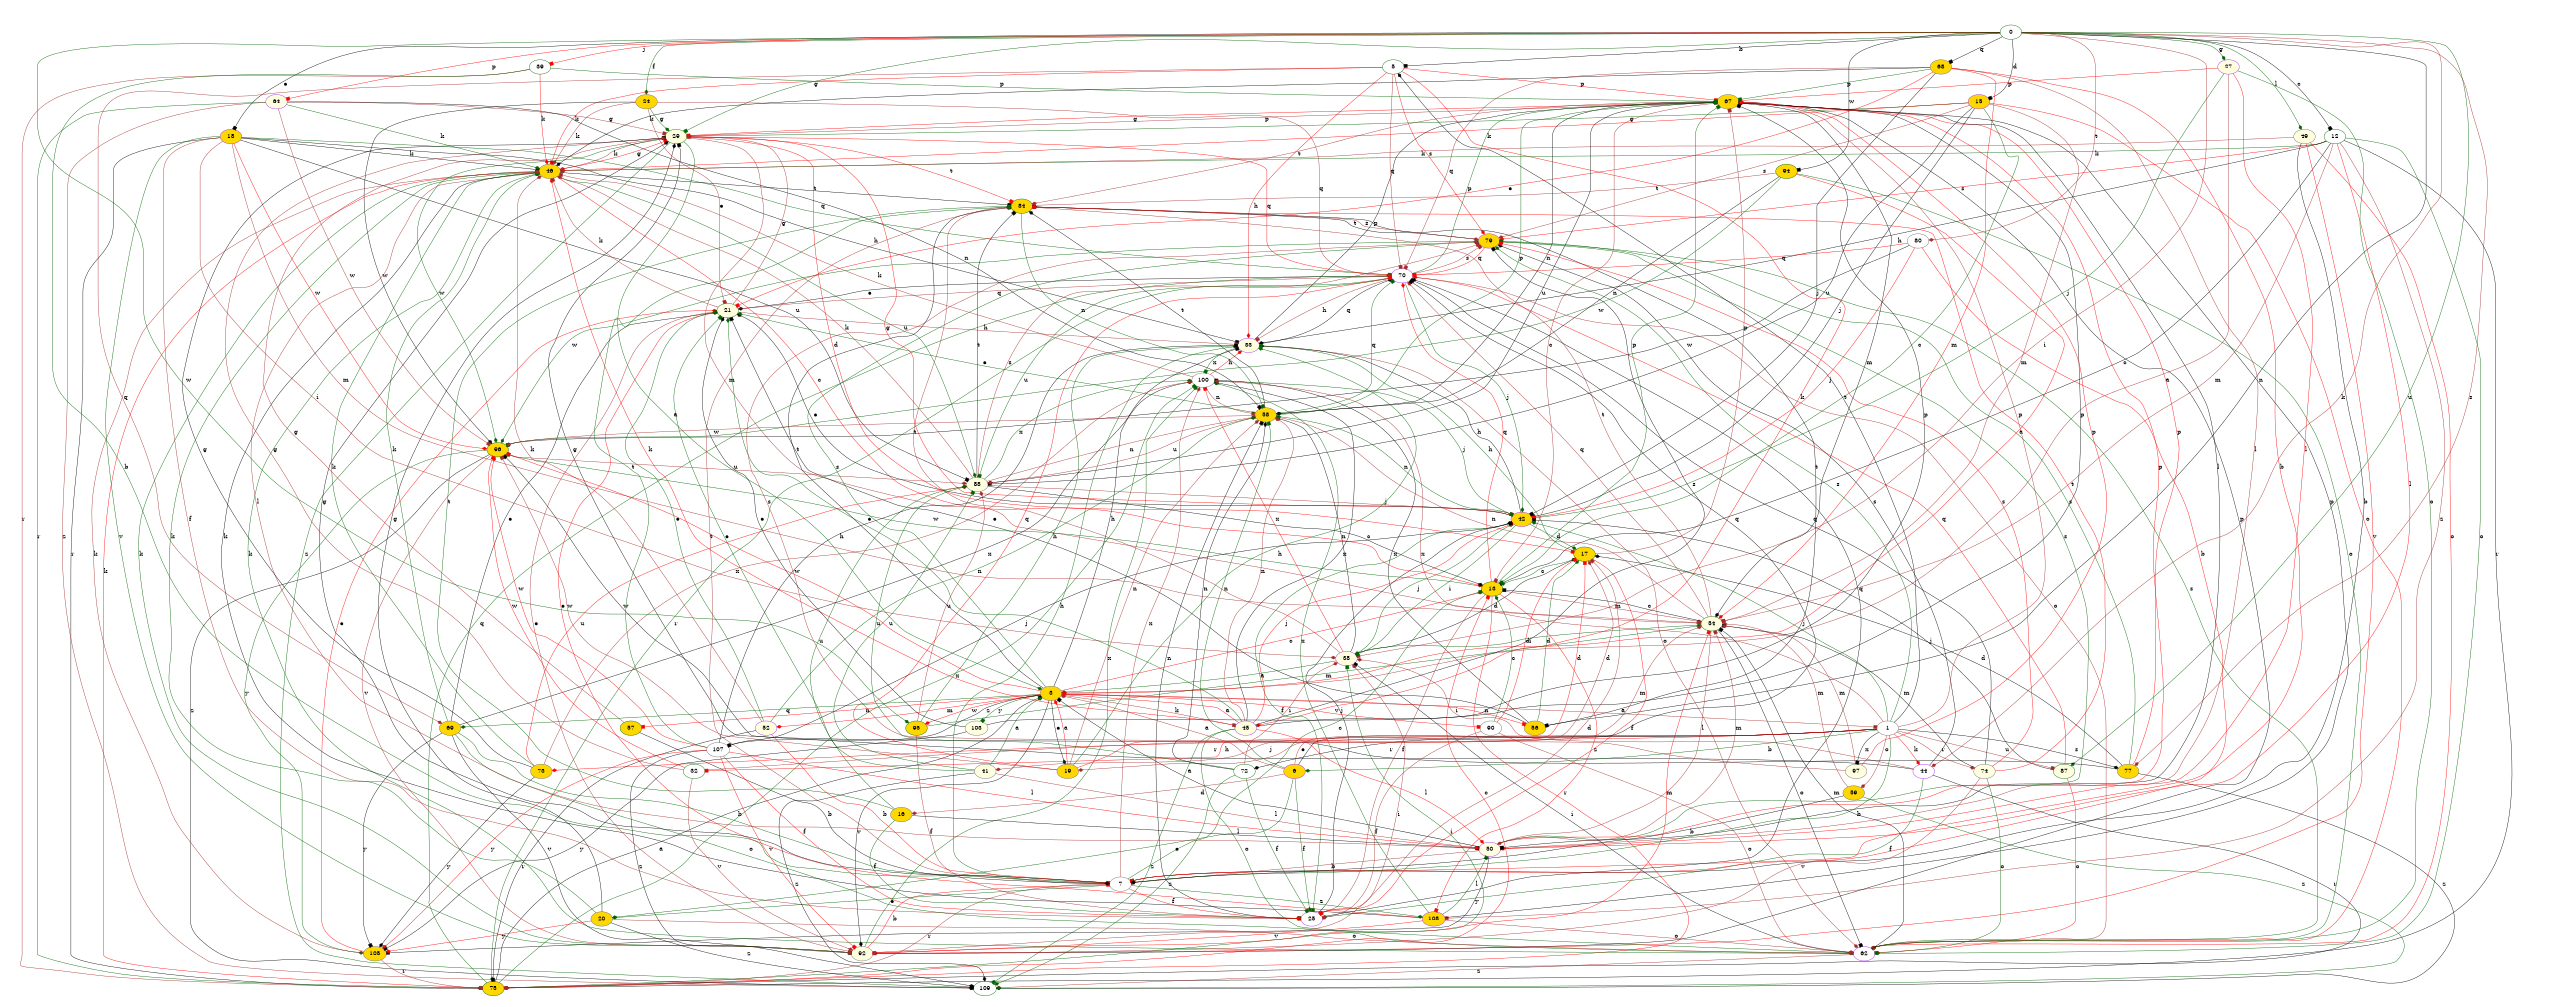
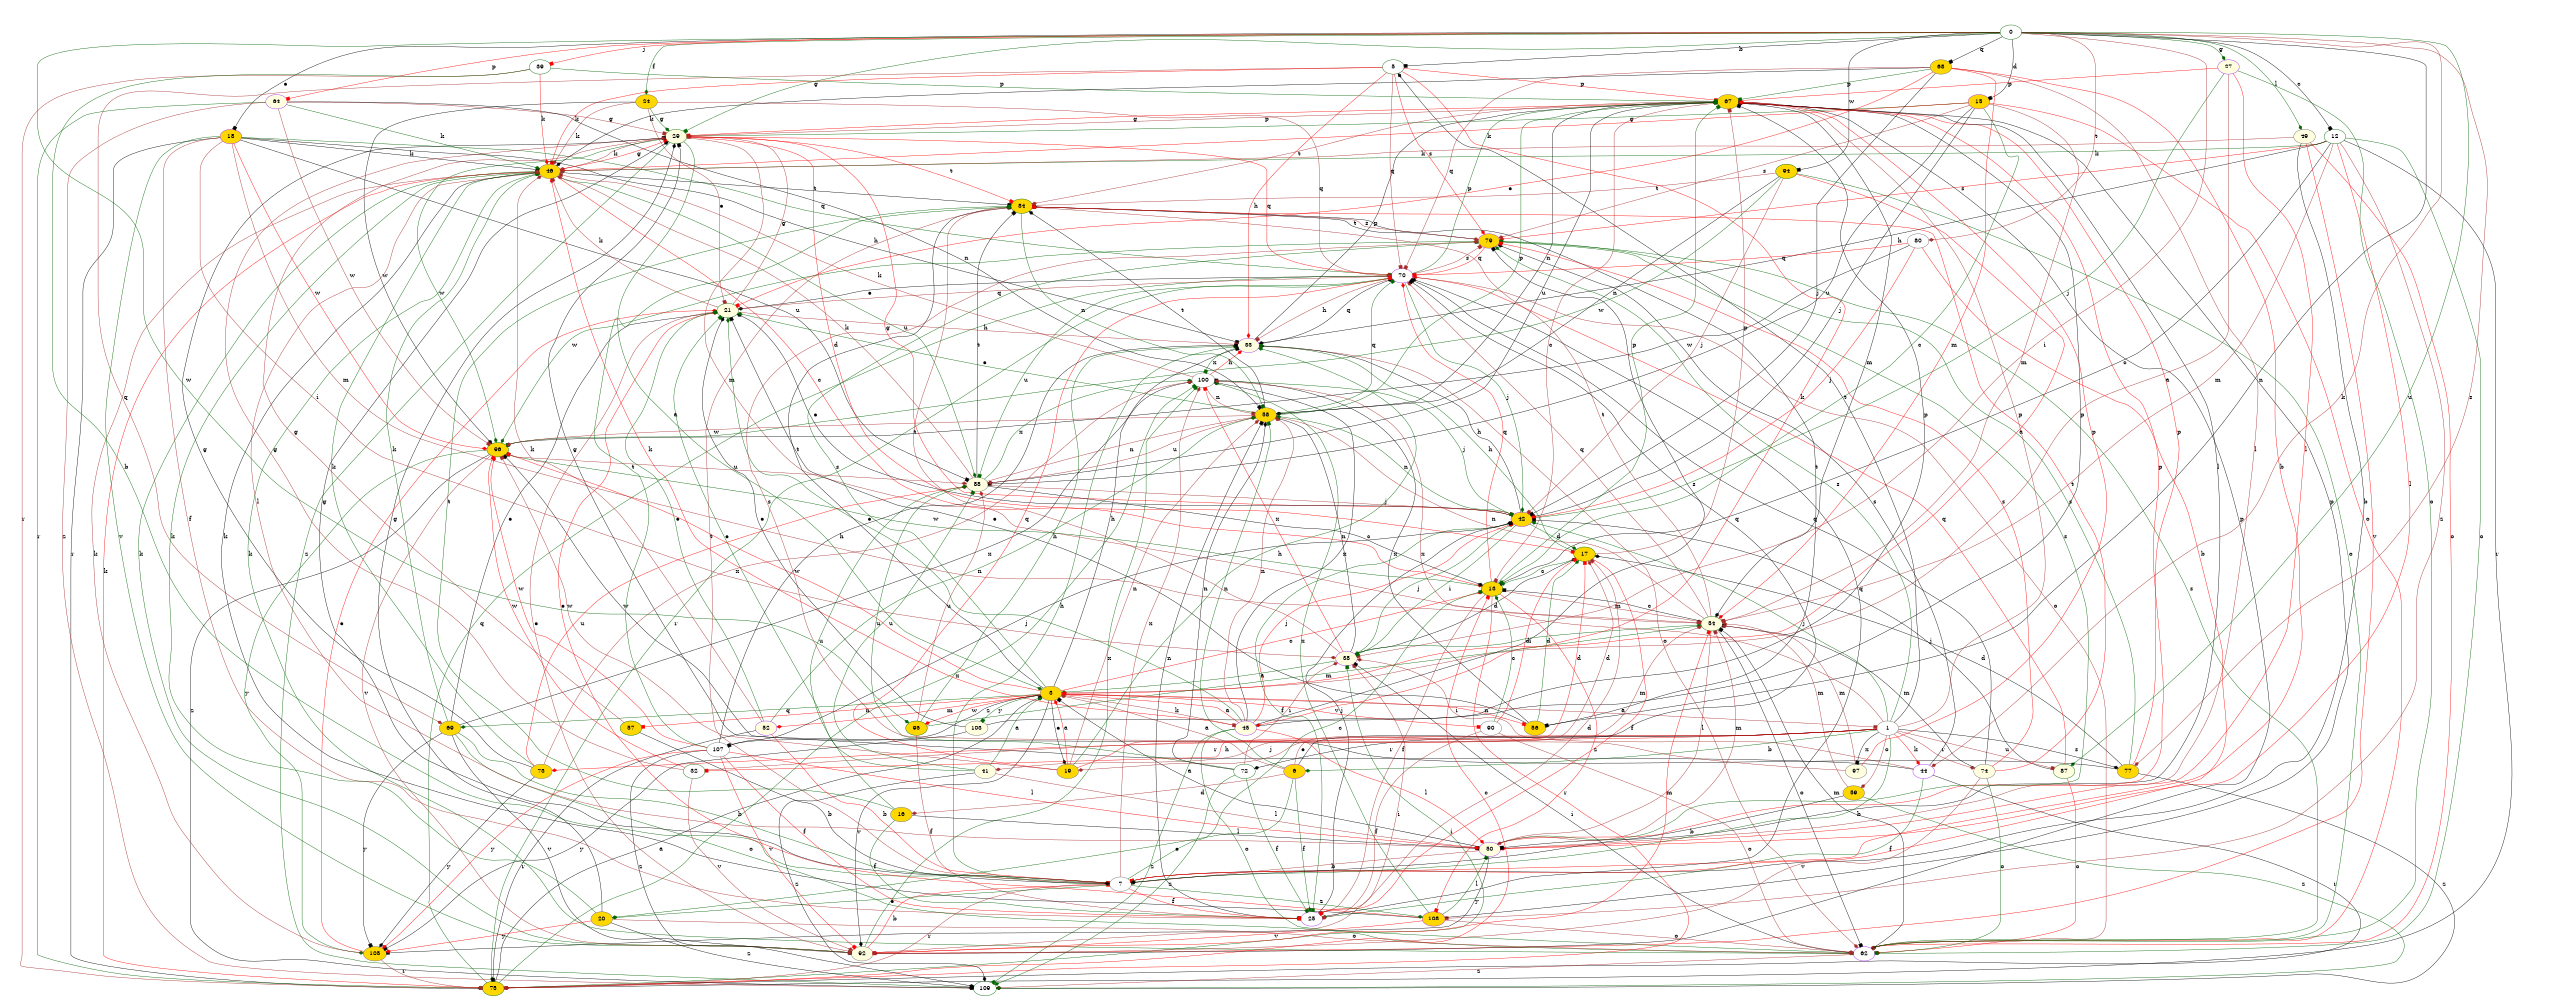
(1090, 291) -> none
none -> (1675, 371)
(983, 910) -> (983, 910)
